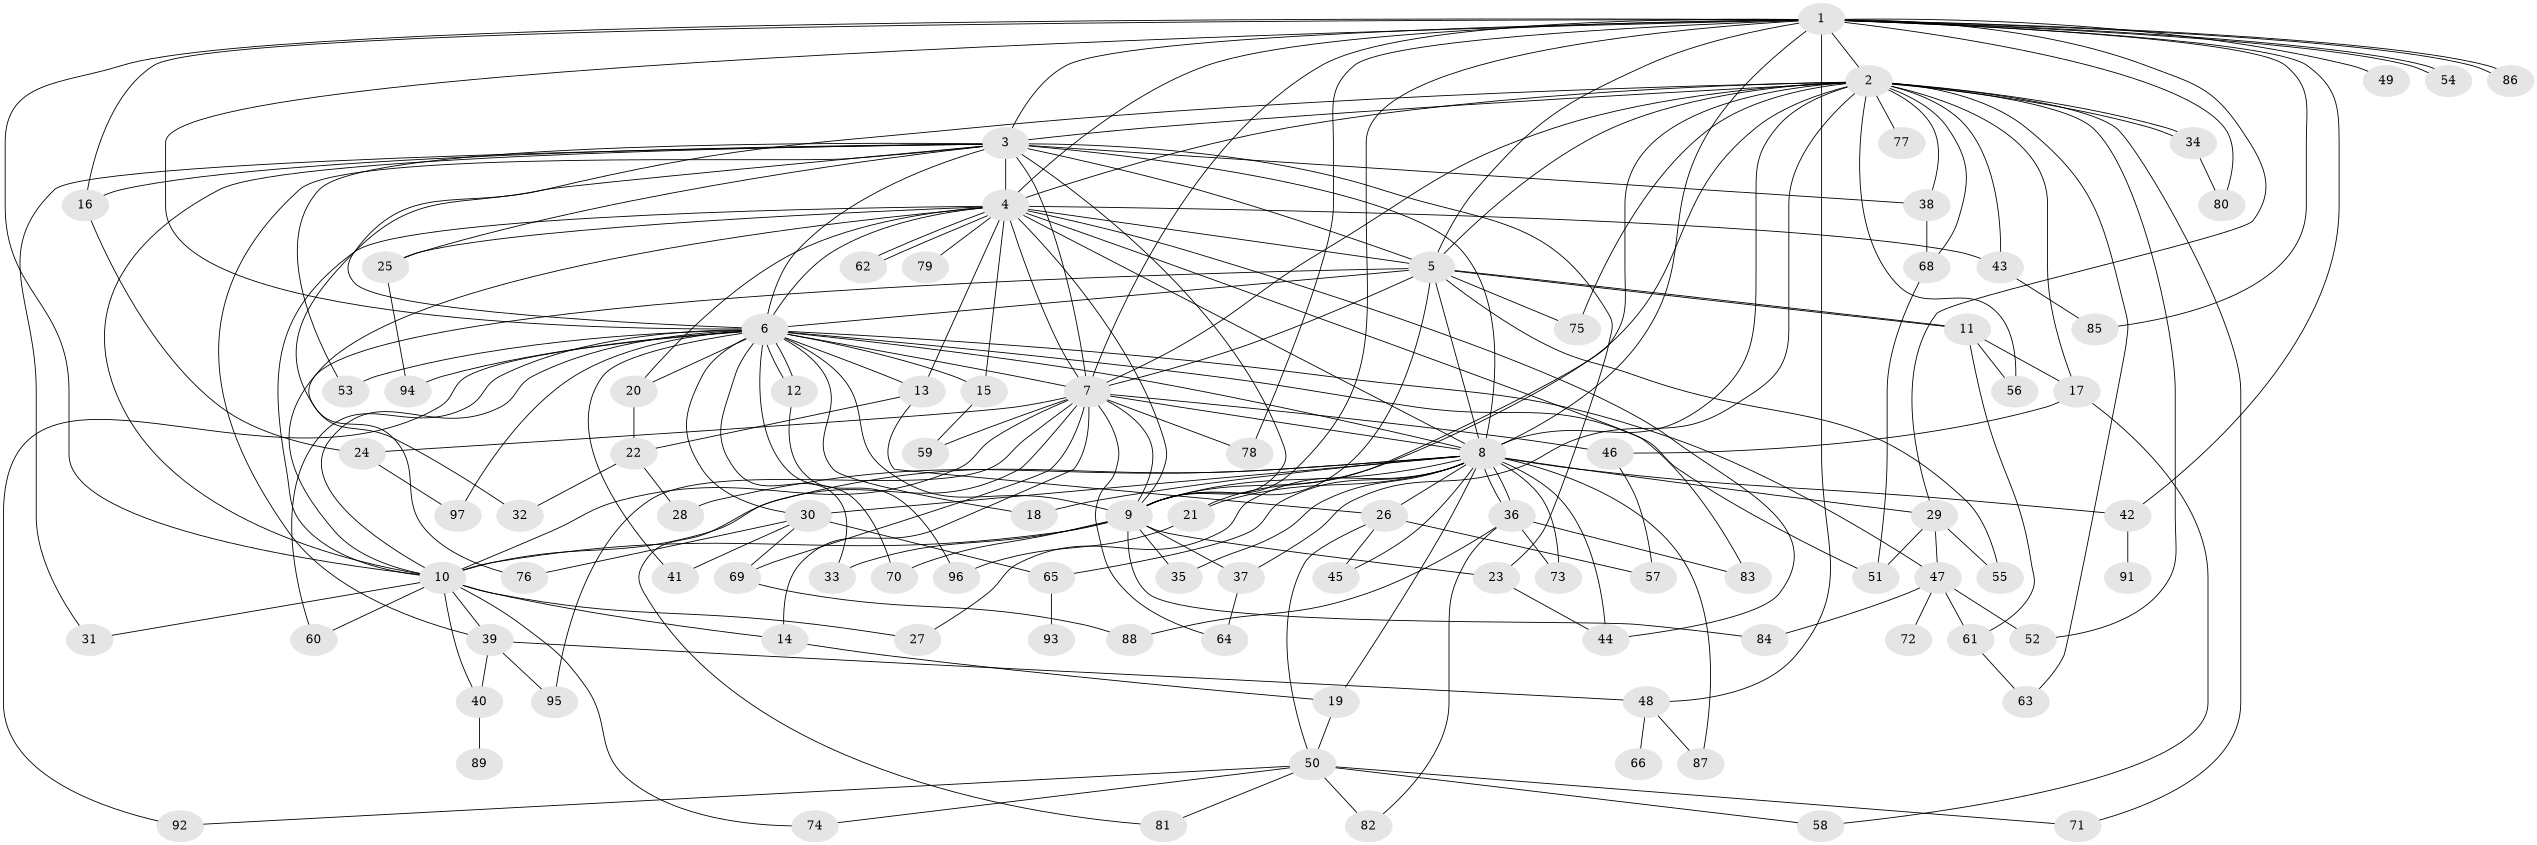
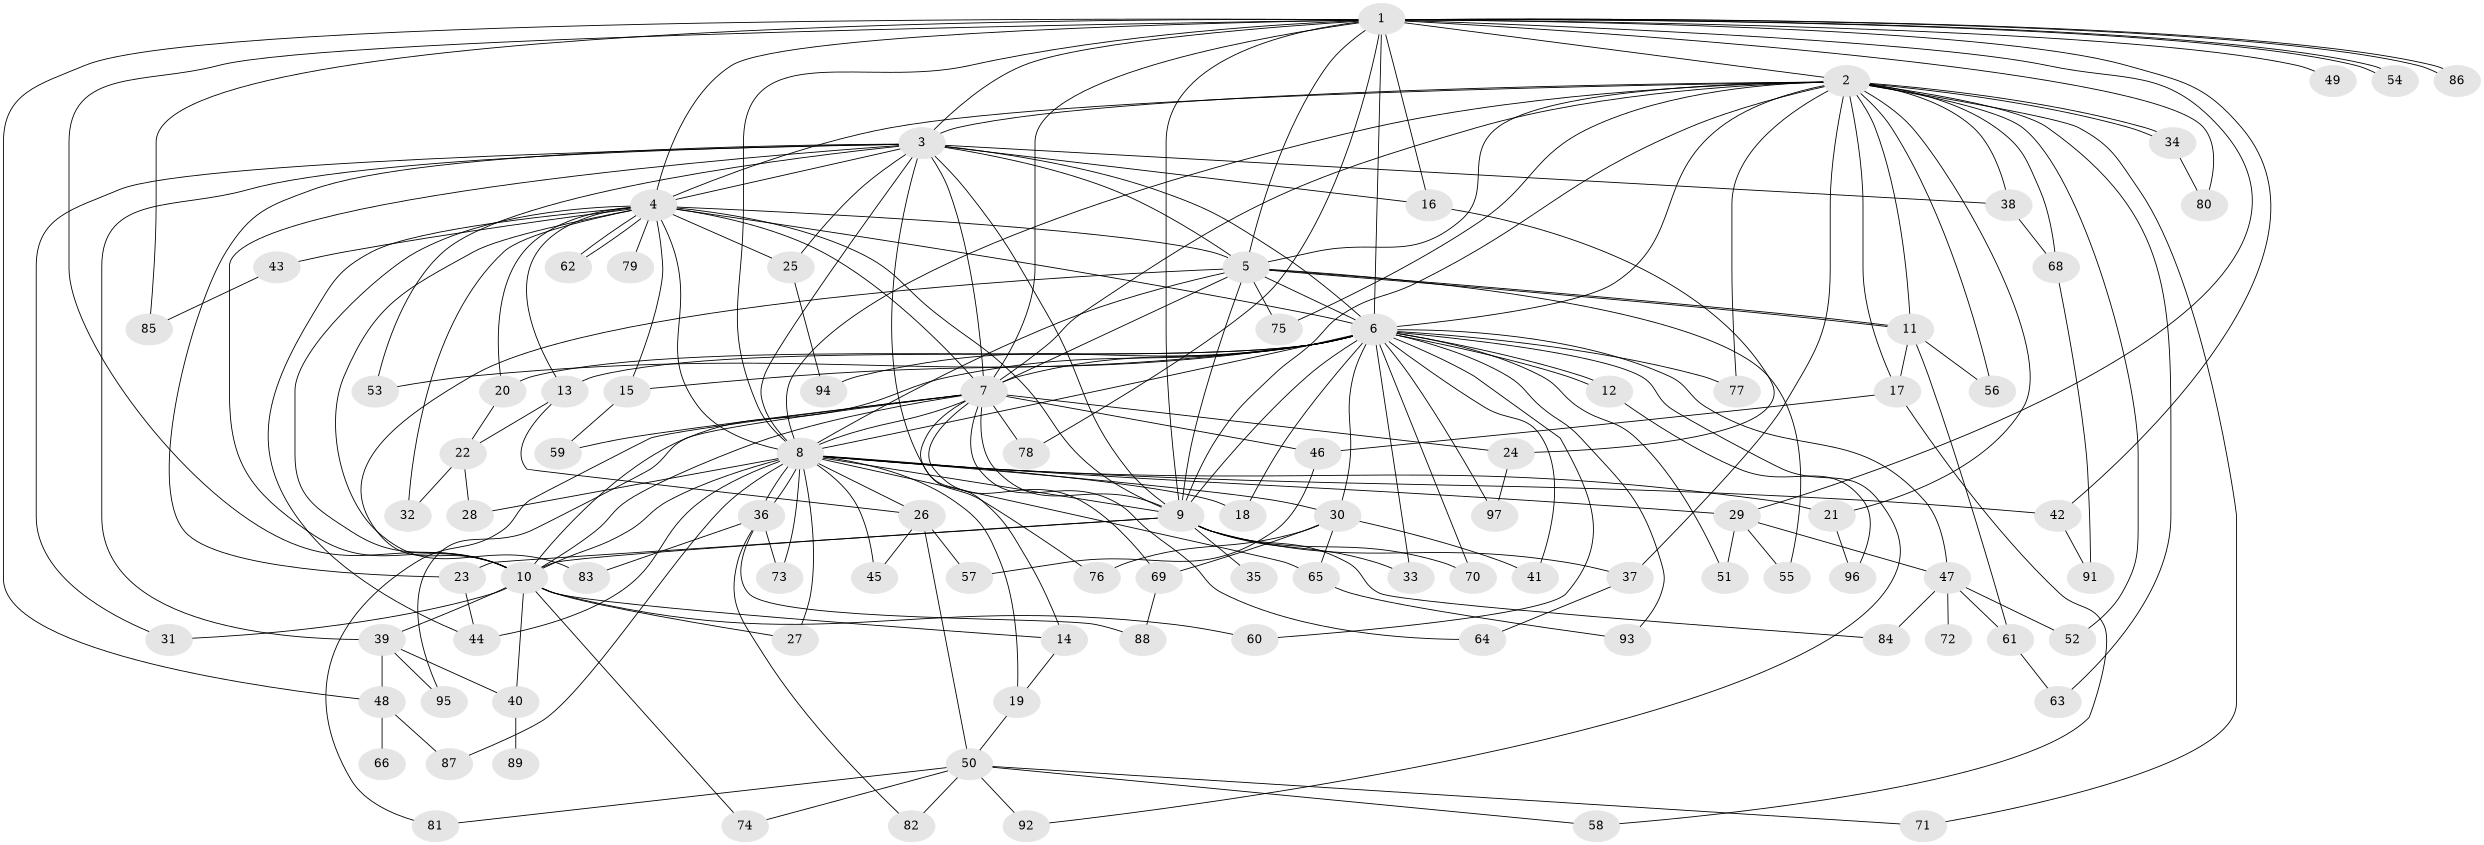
(1979, 146) -> (1897, 207)
none -> (1560, 348)
(1887, 420) -> (2083, 422)
none -> (1583, 440)
(1324, 501) -> none
